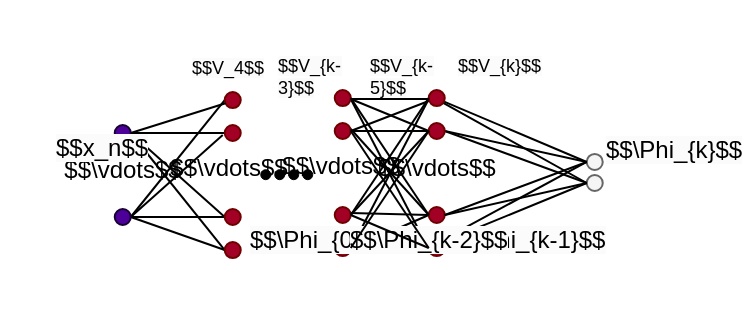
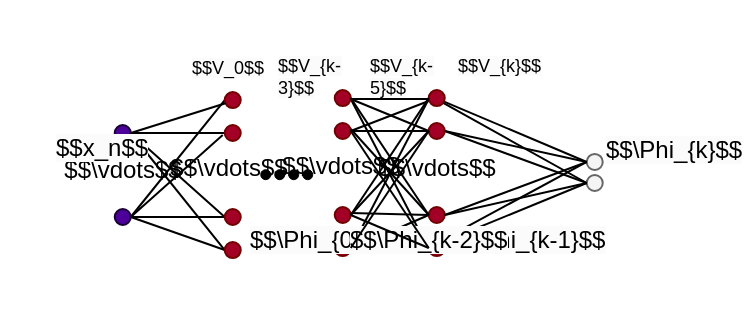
(228, 70) -> (228, 70)
